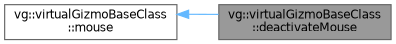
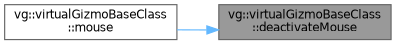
(204, 14) -> (192, 30)
